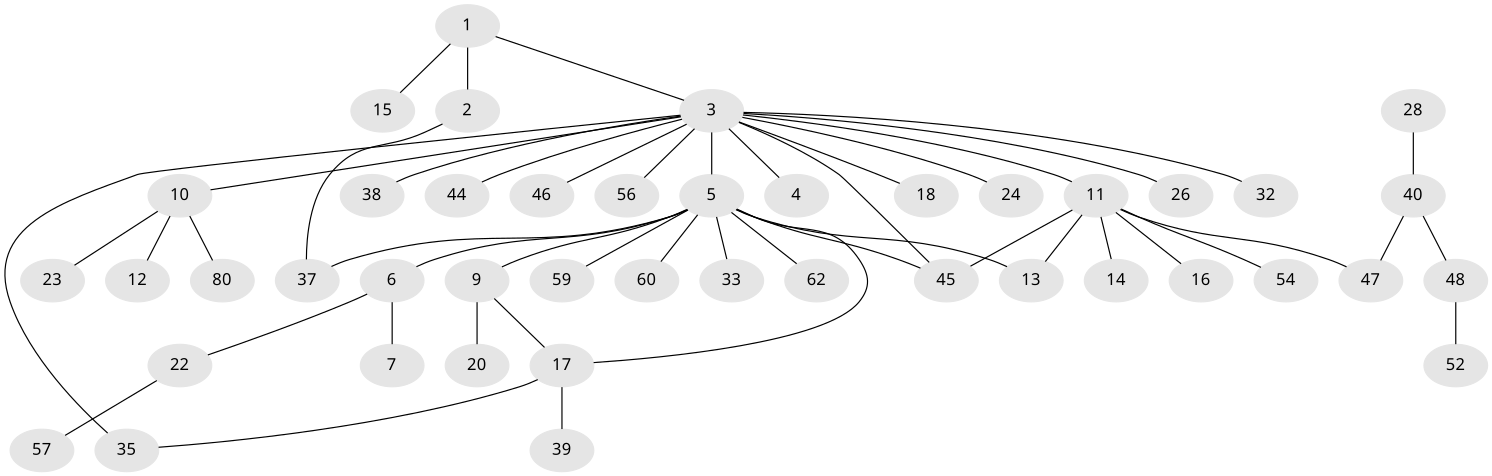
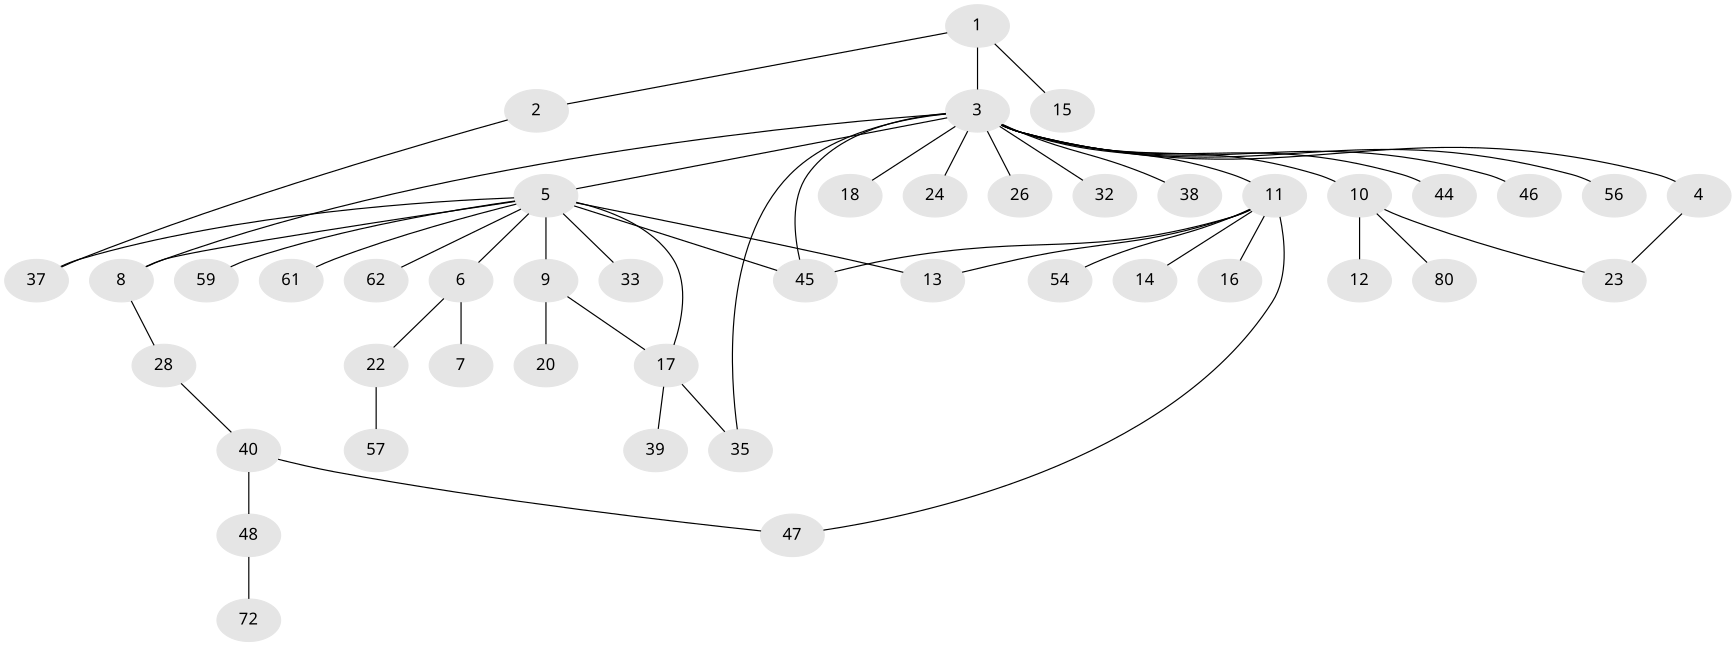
none -> (1657, 238)
none -> (121, 281)
(647, 281) -> (291, 281)
(1456, 366) -> (249, 620)
